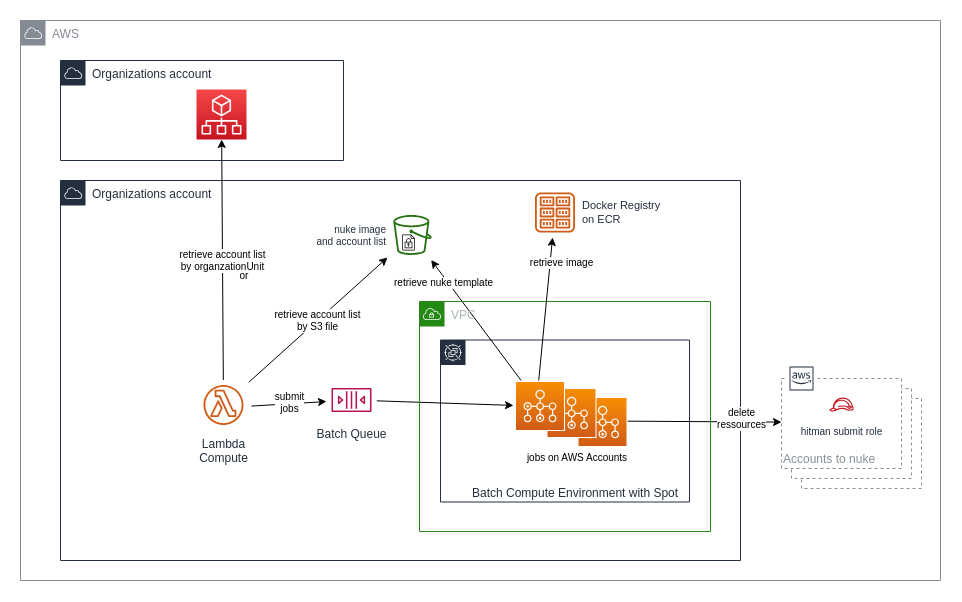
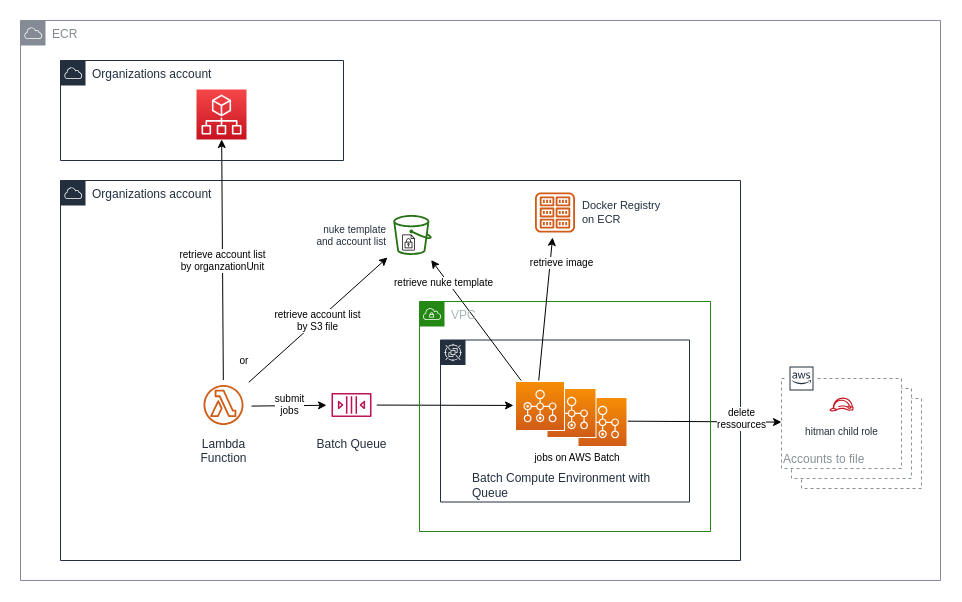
(63, 35) -> (63, 35)
(347, 236) -> (347, 236)
(245, 275) -> (245, 360)
(352, 400) -> (352, 405)
(842, 433) -> (842, 433)
(224, 452) -> (224, 452)
(578, 458) -> (578, 458)
(834, 458) -> (831, 458)
(581, 492) -> (581, 485)
